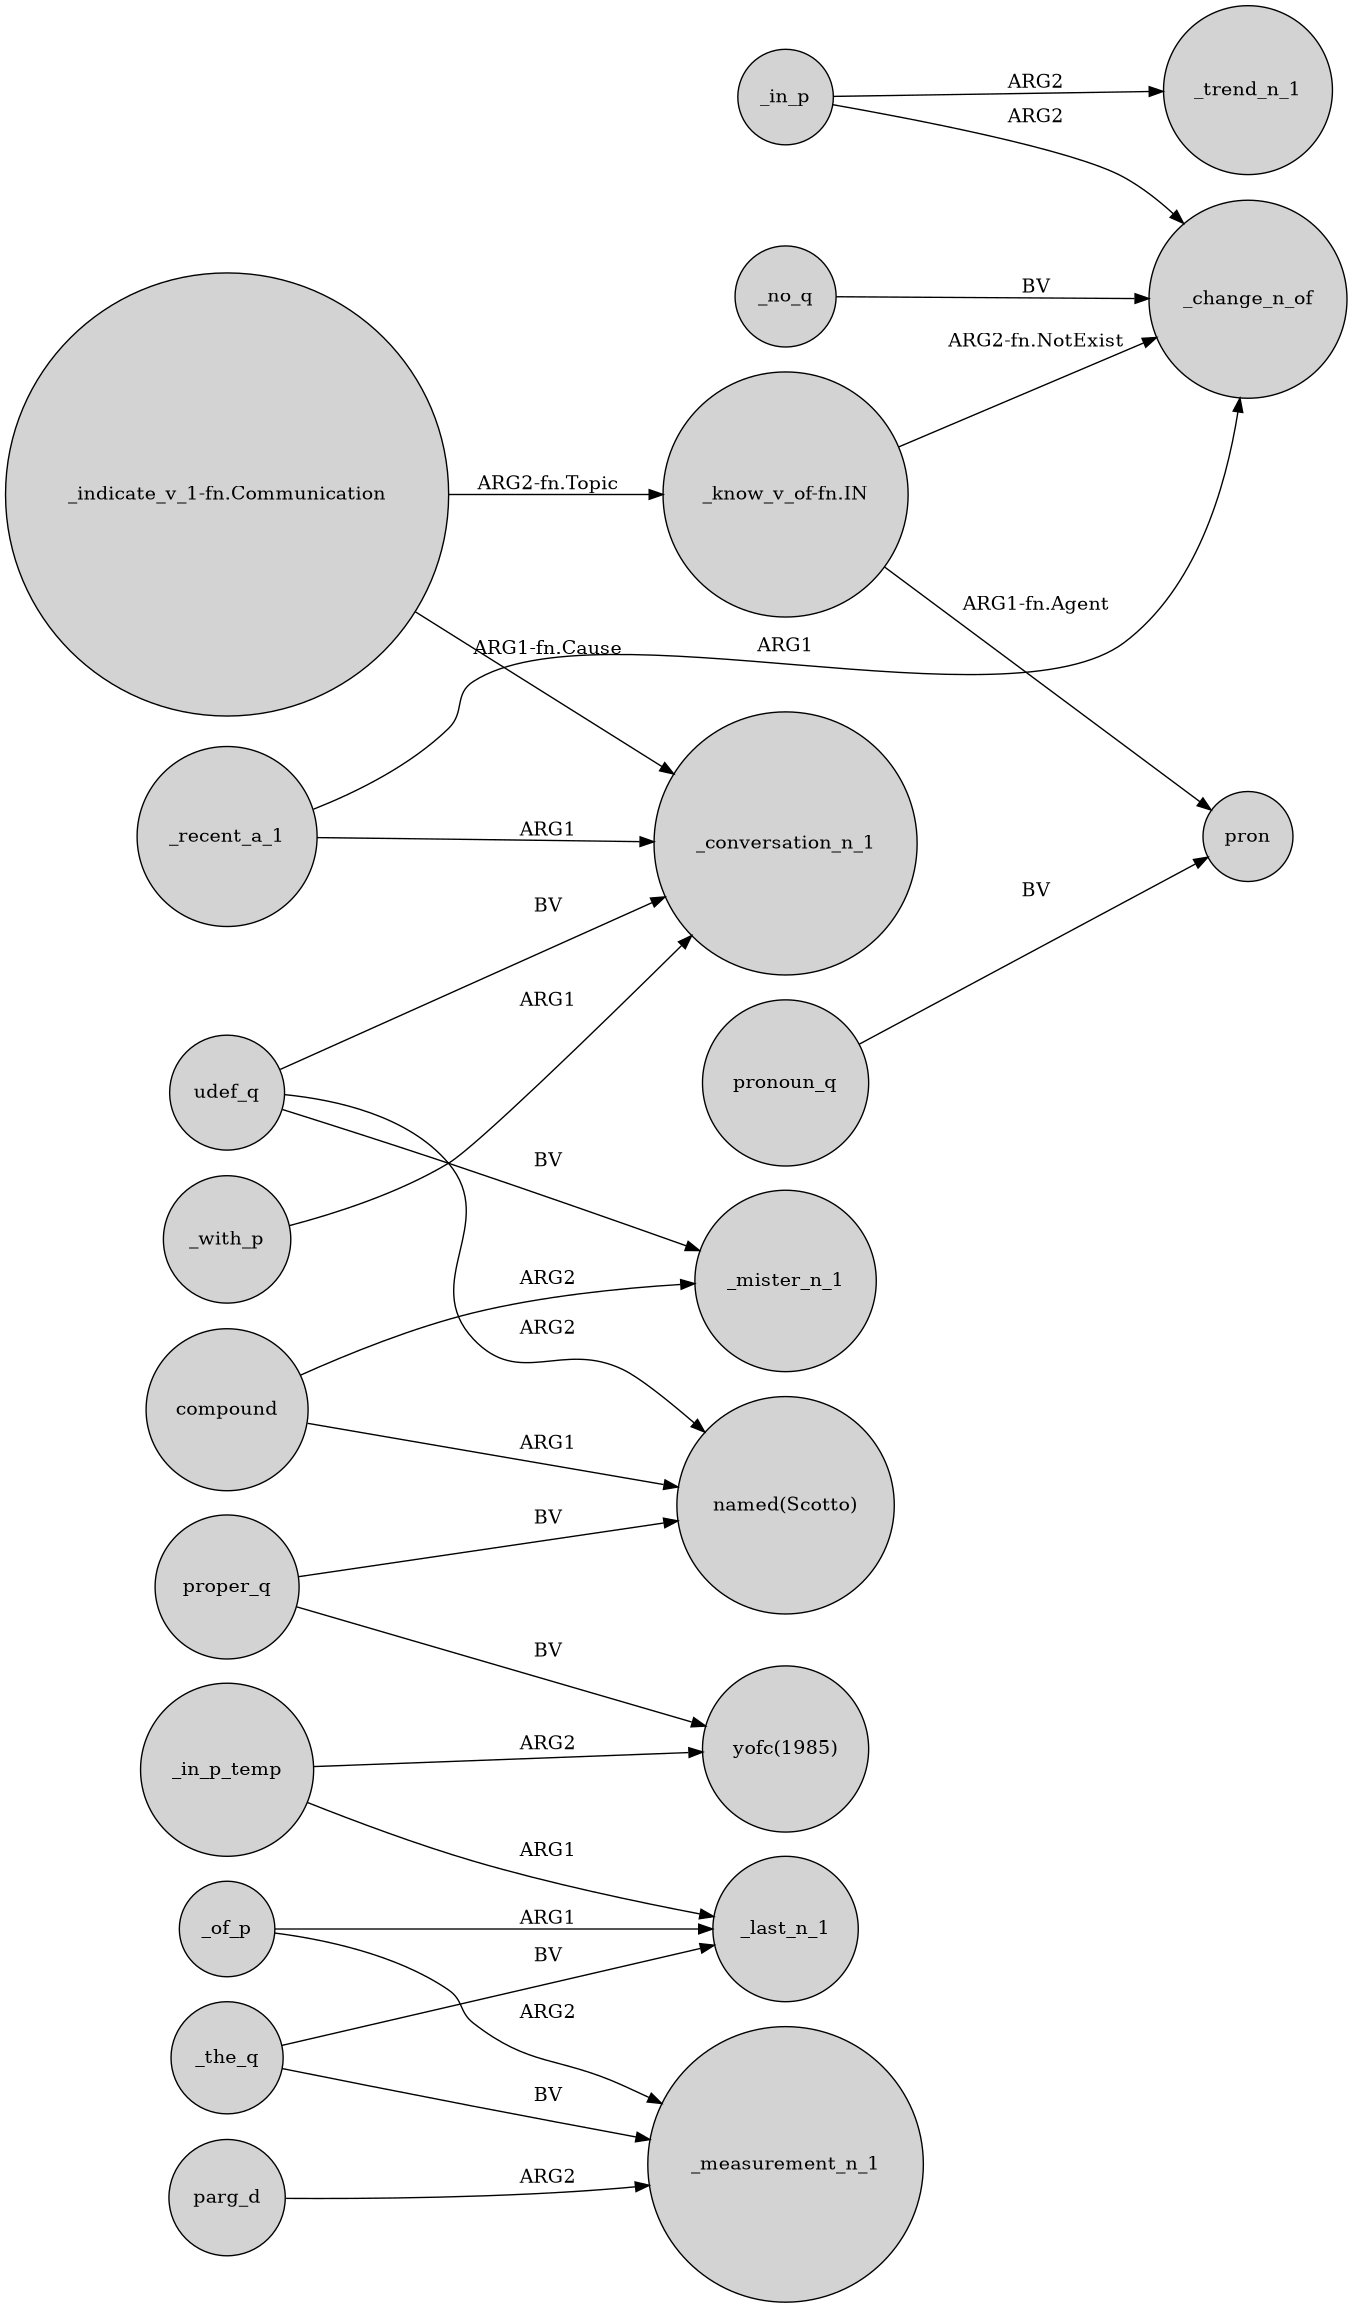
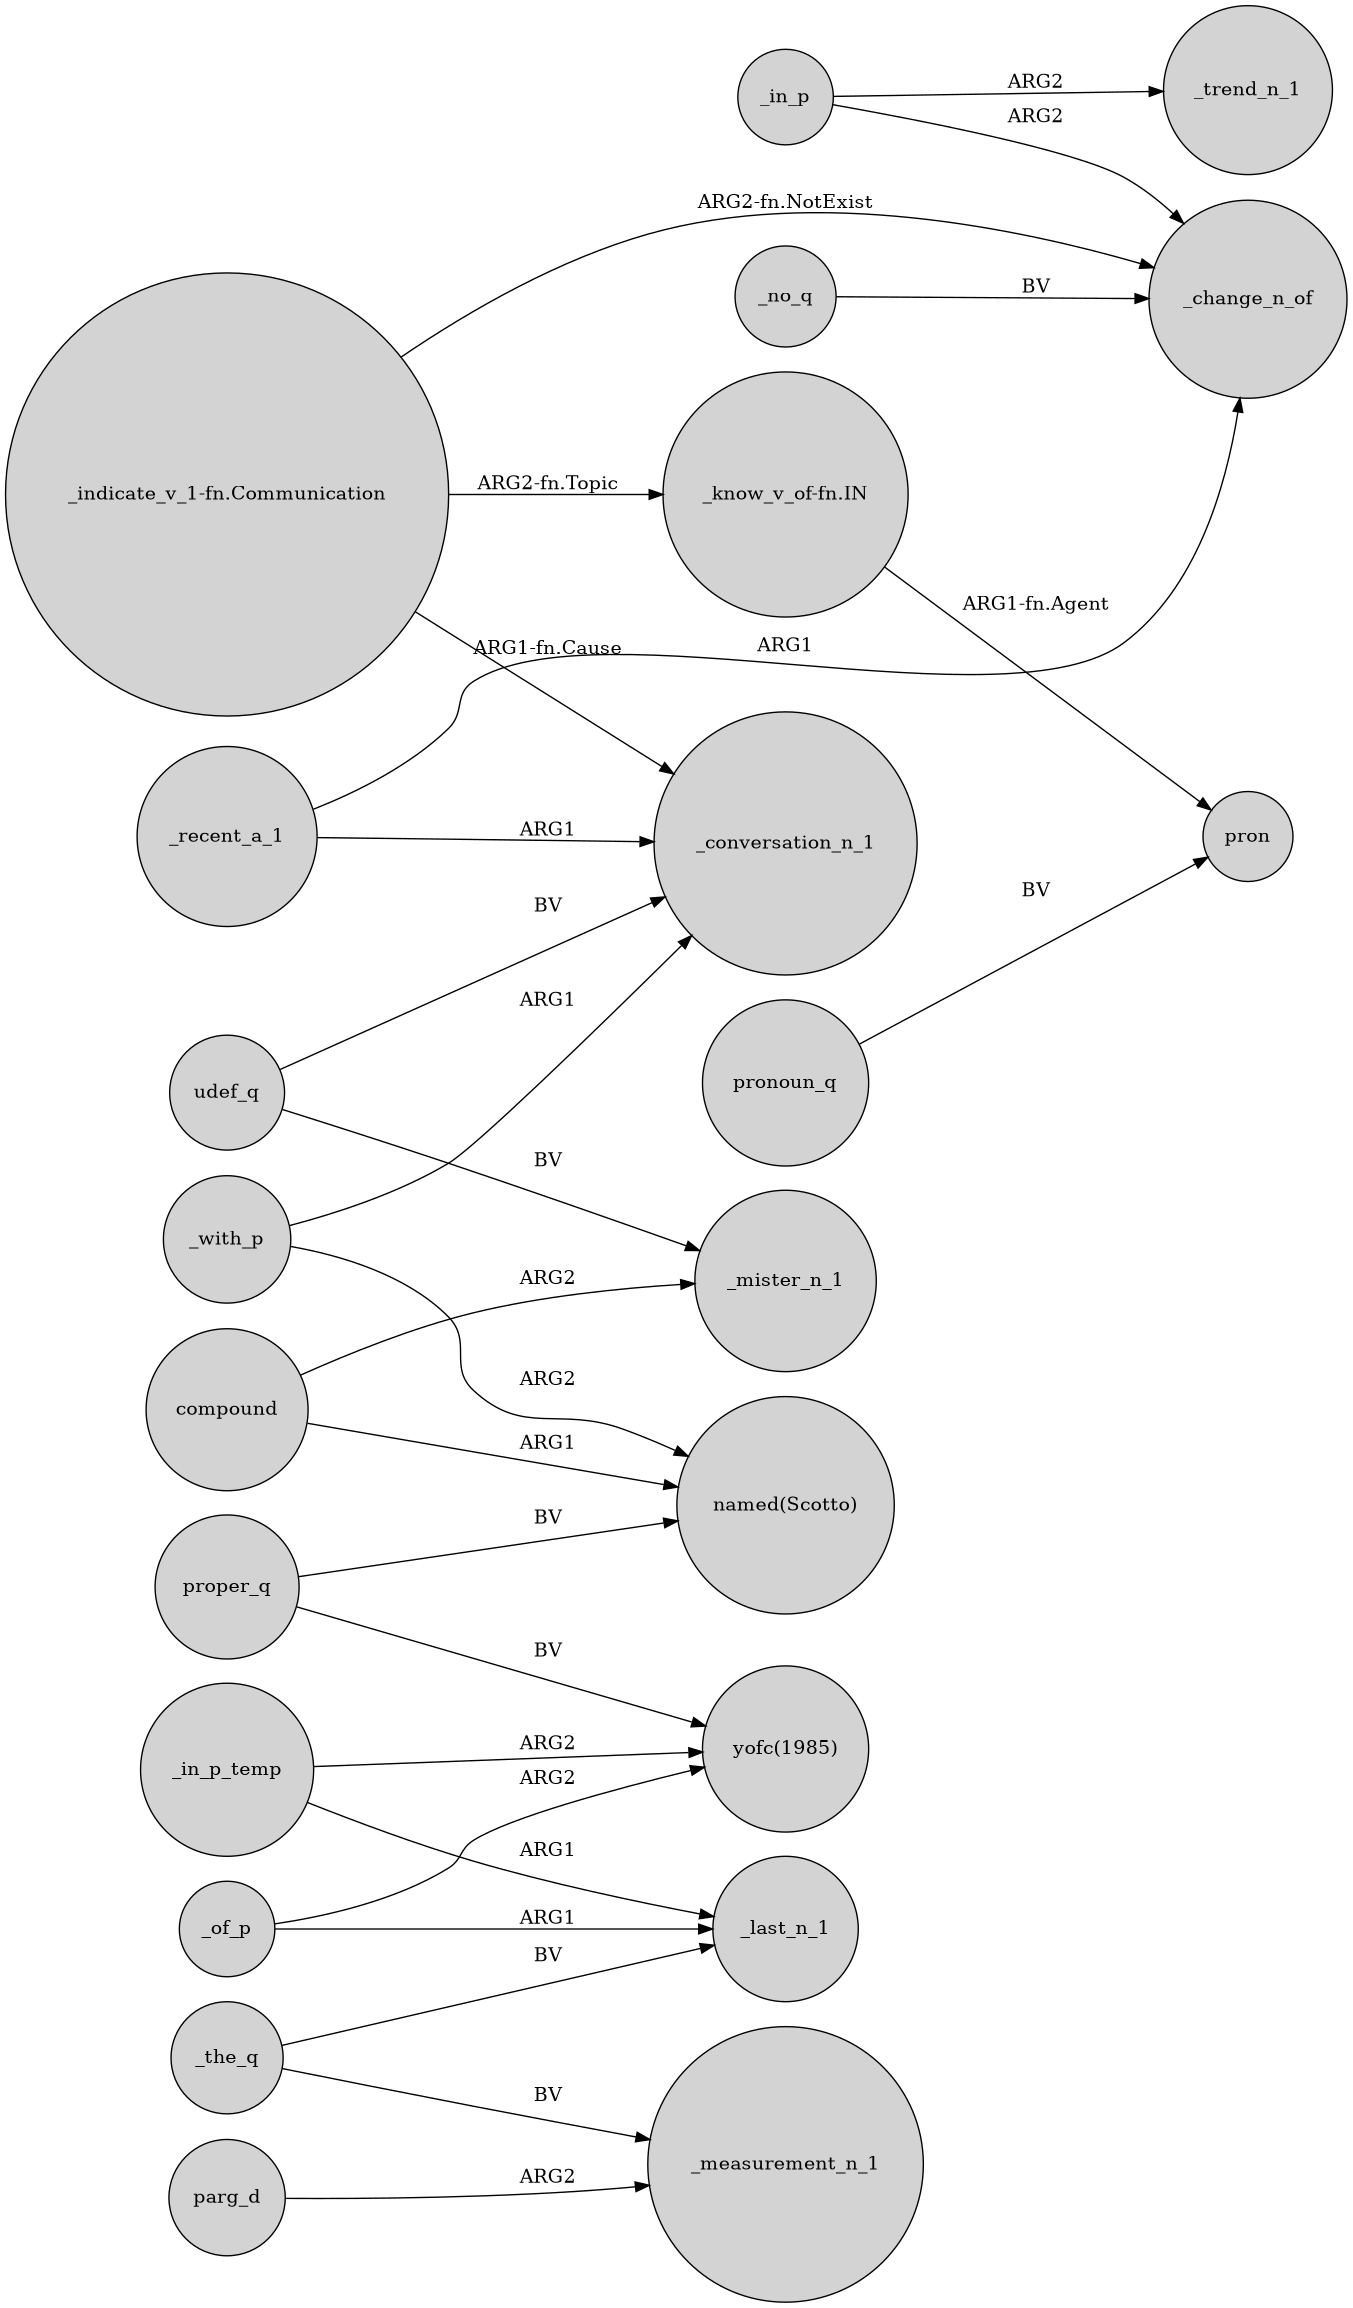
(1021, 395) -> (758, 216)
(455, 1284) -> (463, 1373)
(468, 2018) -> (477, 1839)
